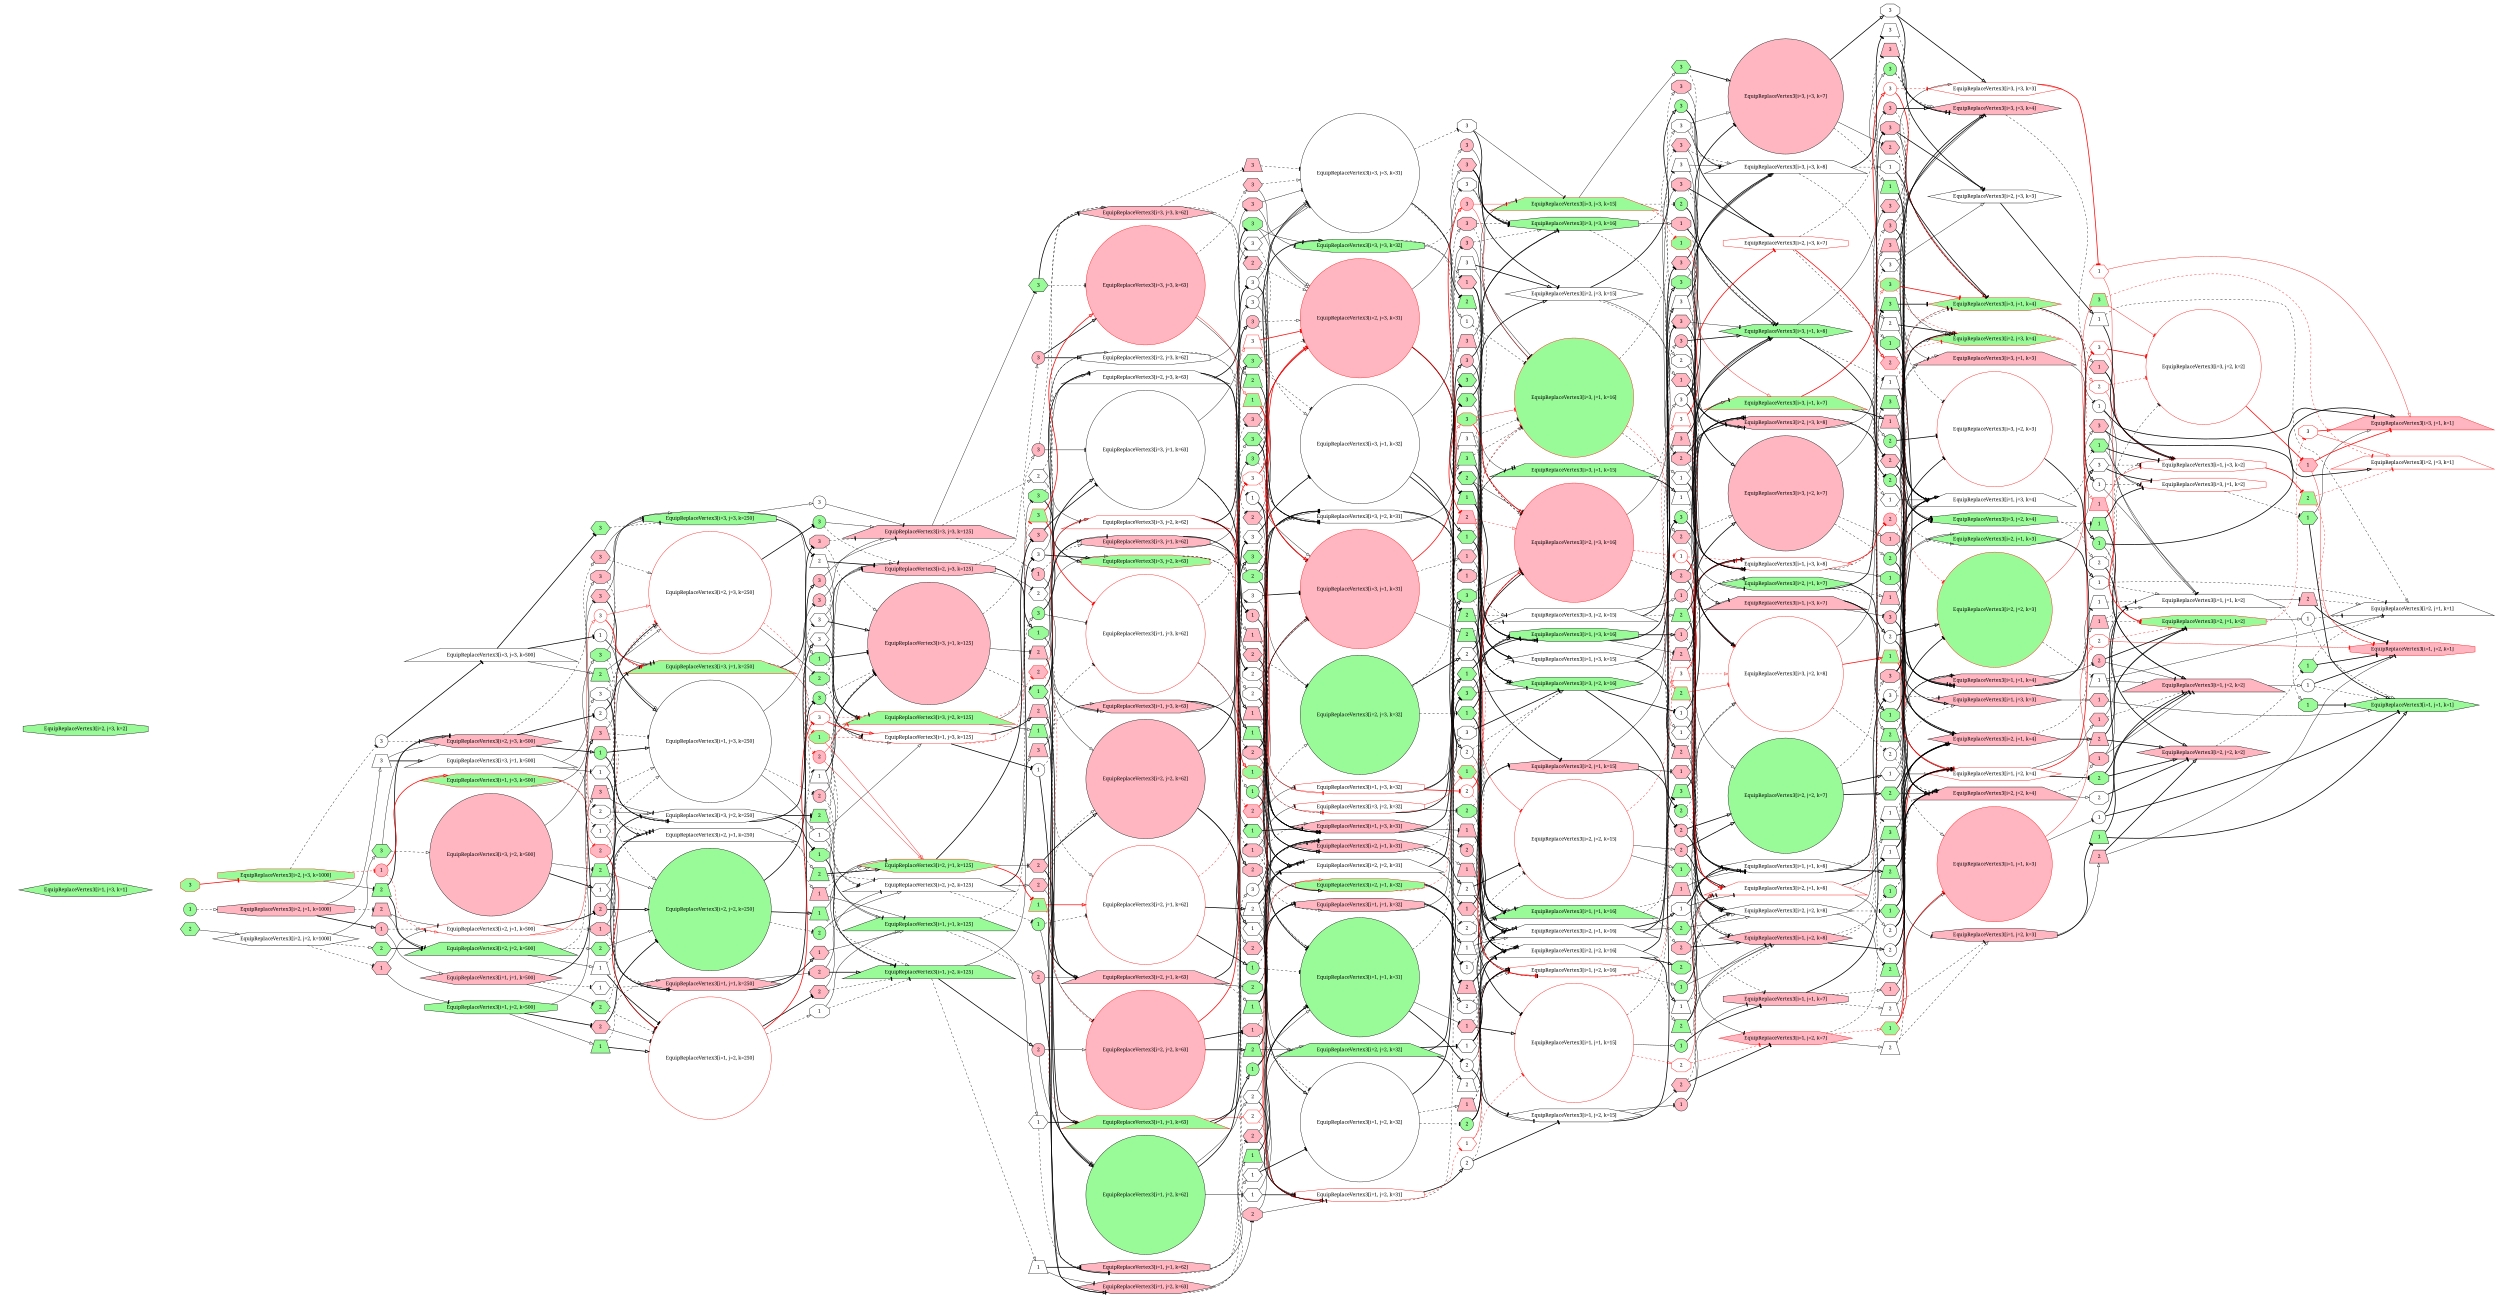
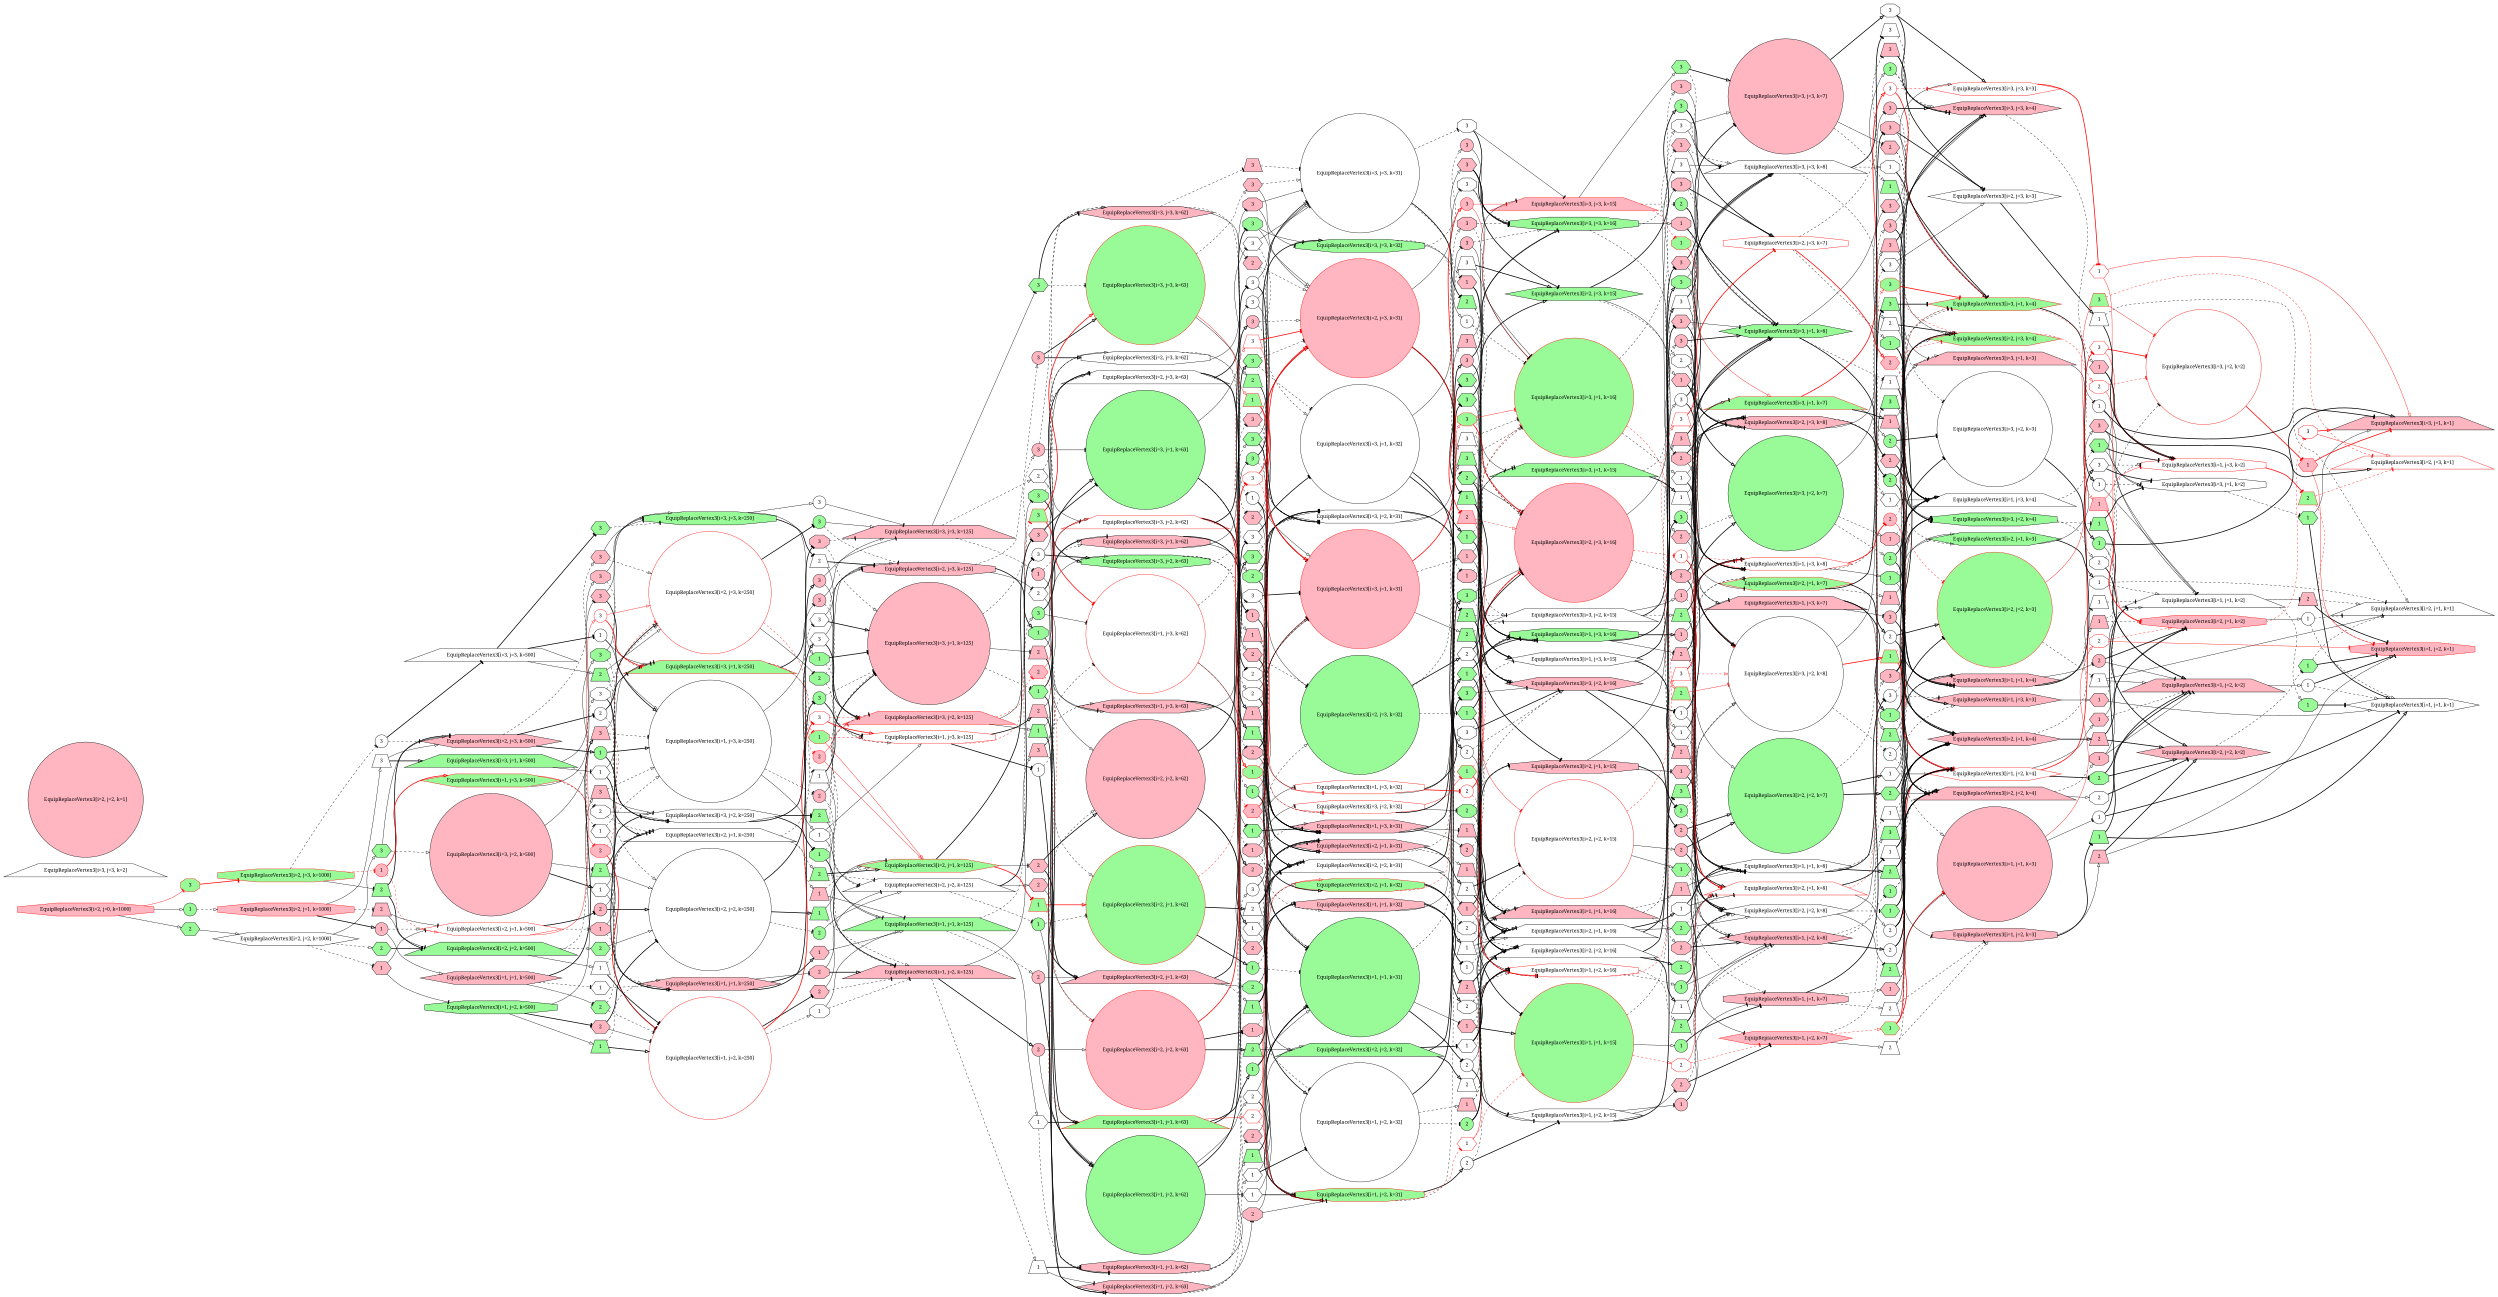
(1574, 204) -> (1574, 204)
(1146, 285) -> (1146, 285)
(1574, 294) -> (1574, 294)
(2413, 423) -> (2413, 423)
(1995, 429) -> (1995, 429)
(1146, 450) -> (1146, 450)
(2204, 485) -> (2204, 485)
(1786, 493) -> (1786, 493)
(1146, 562) -> (1146, 562)
(1786, 584) -> (1786, 584)
(2204, 622) -> (2204, 622)
(1786, 674) -> (1786, 674)
(1574, 684) -> (1574, 684)
(2413, 705) -> (2413, 705)
(929, 718) -> (929, 718)
(86, 729) -> none
(491, 761) -> (491, 761)
none -> (86, 800)
(1995, 864) -> (1995, 864)
none -> (86, 870)
(86, 890) -> none
(1146, 905) -> (1146, 905)
none -> (86, 910)
(286, 910) -> (286, 910)
(710, 910) -> (710, 910)
(1574, 912) -> (1574, 912)
(929, 972) -> (929, 972)
(1574, 1043) -> (1574, 1043)
(1360, 1195) -> (1360, 1195)
